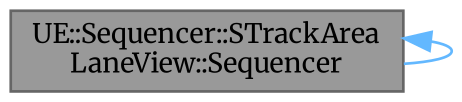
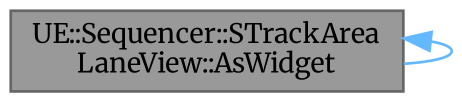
(207, 51) -> (207, 51)
